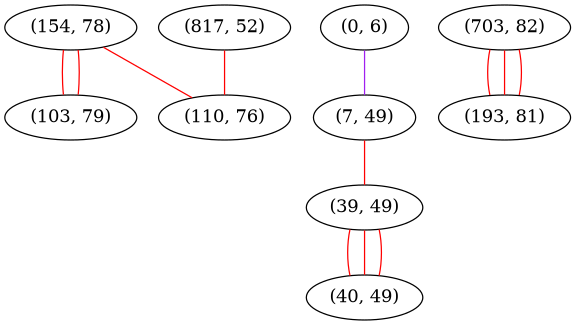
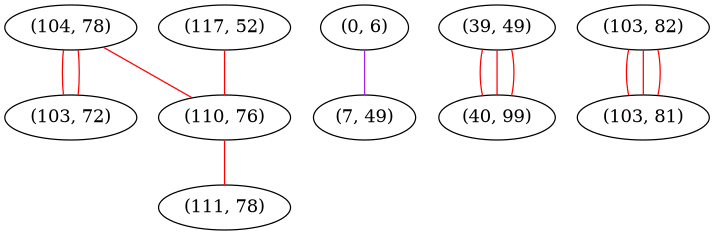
(71, 28) -> (71, 28)
(225, 28) -> (225, 28)
(505, 28) -> (643, 28)
(71, 118) -> (71, 118)
(505, 118) -> (643, 118)
(365, 163) -> none
none -> (225, 208)
(365, 298) -> (497, 118)
